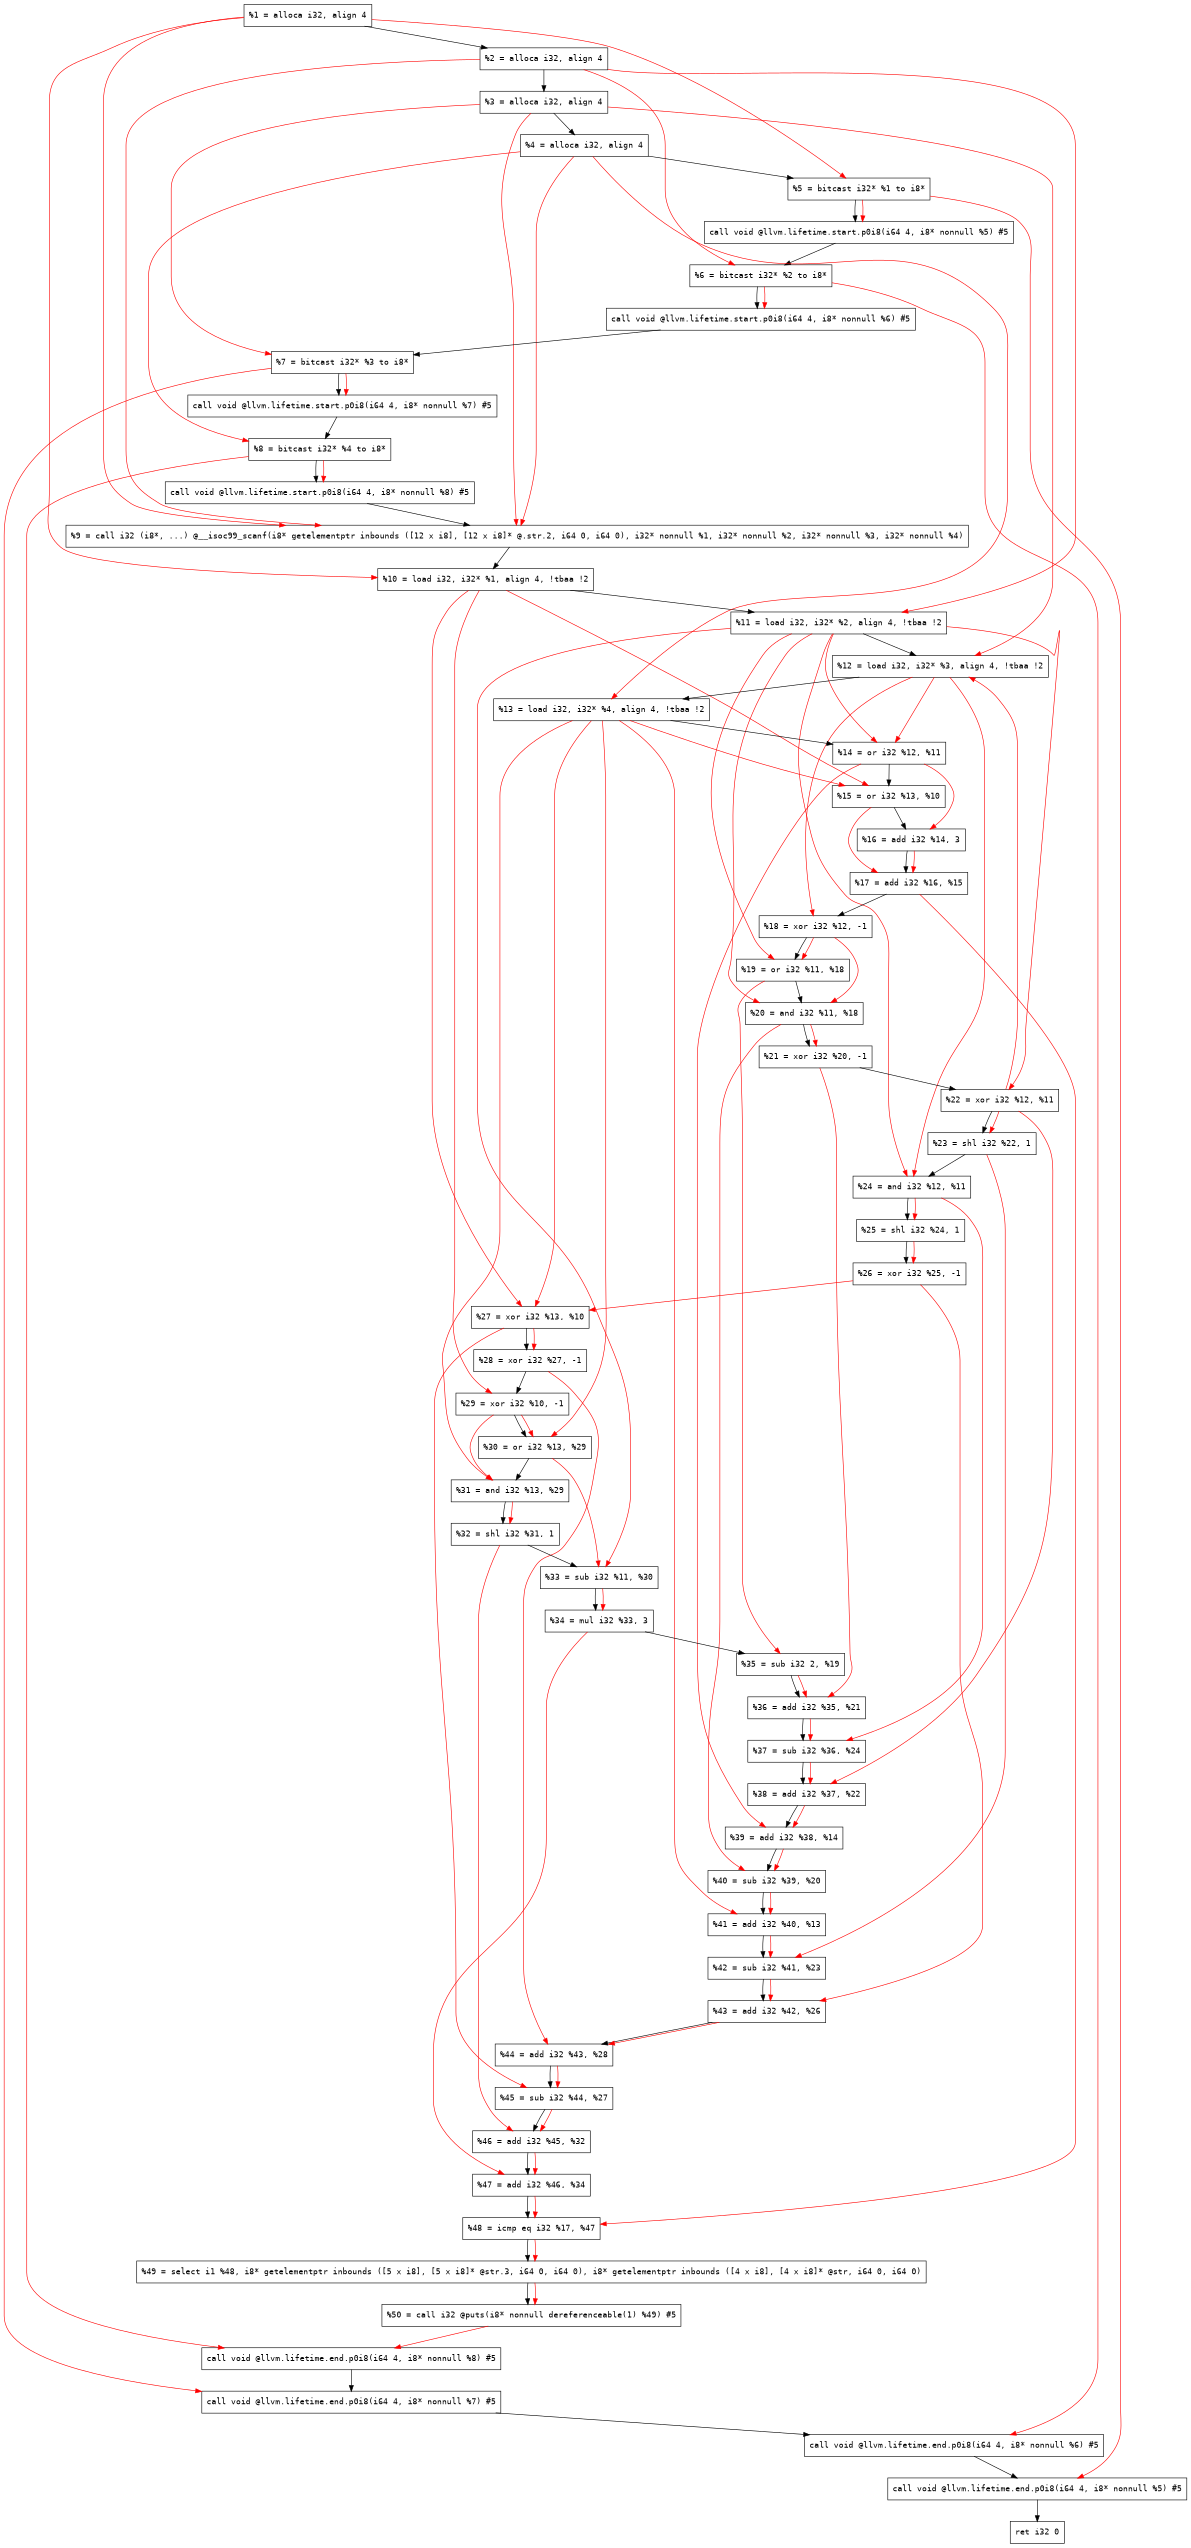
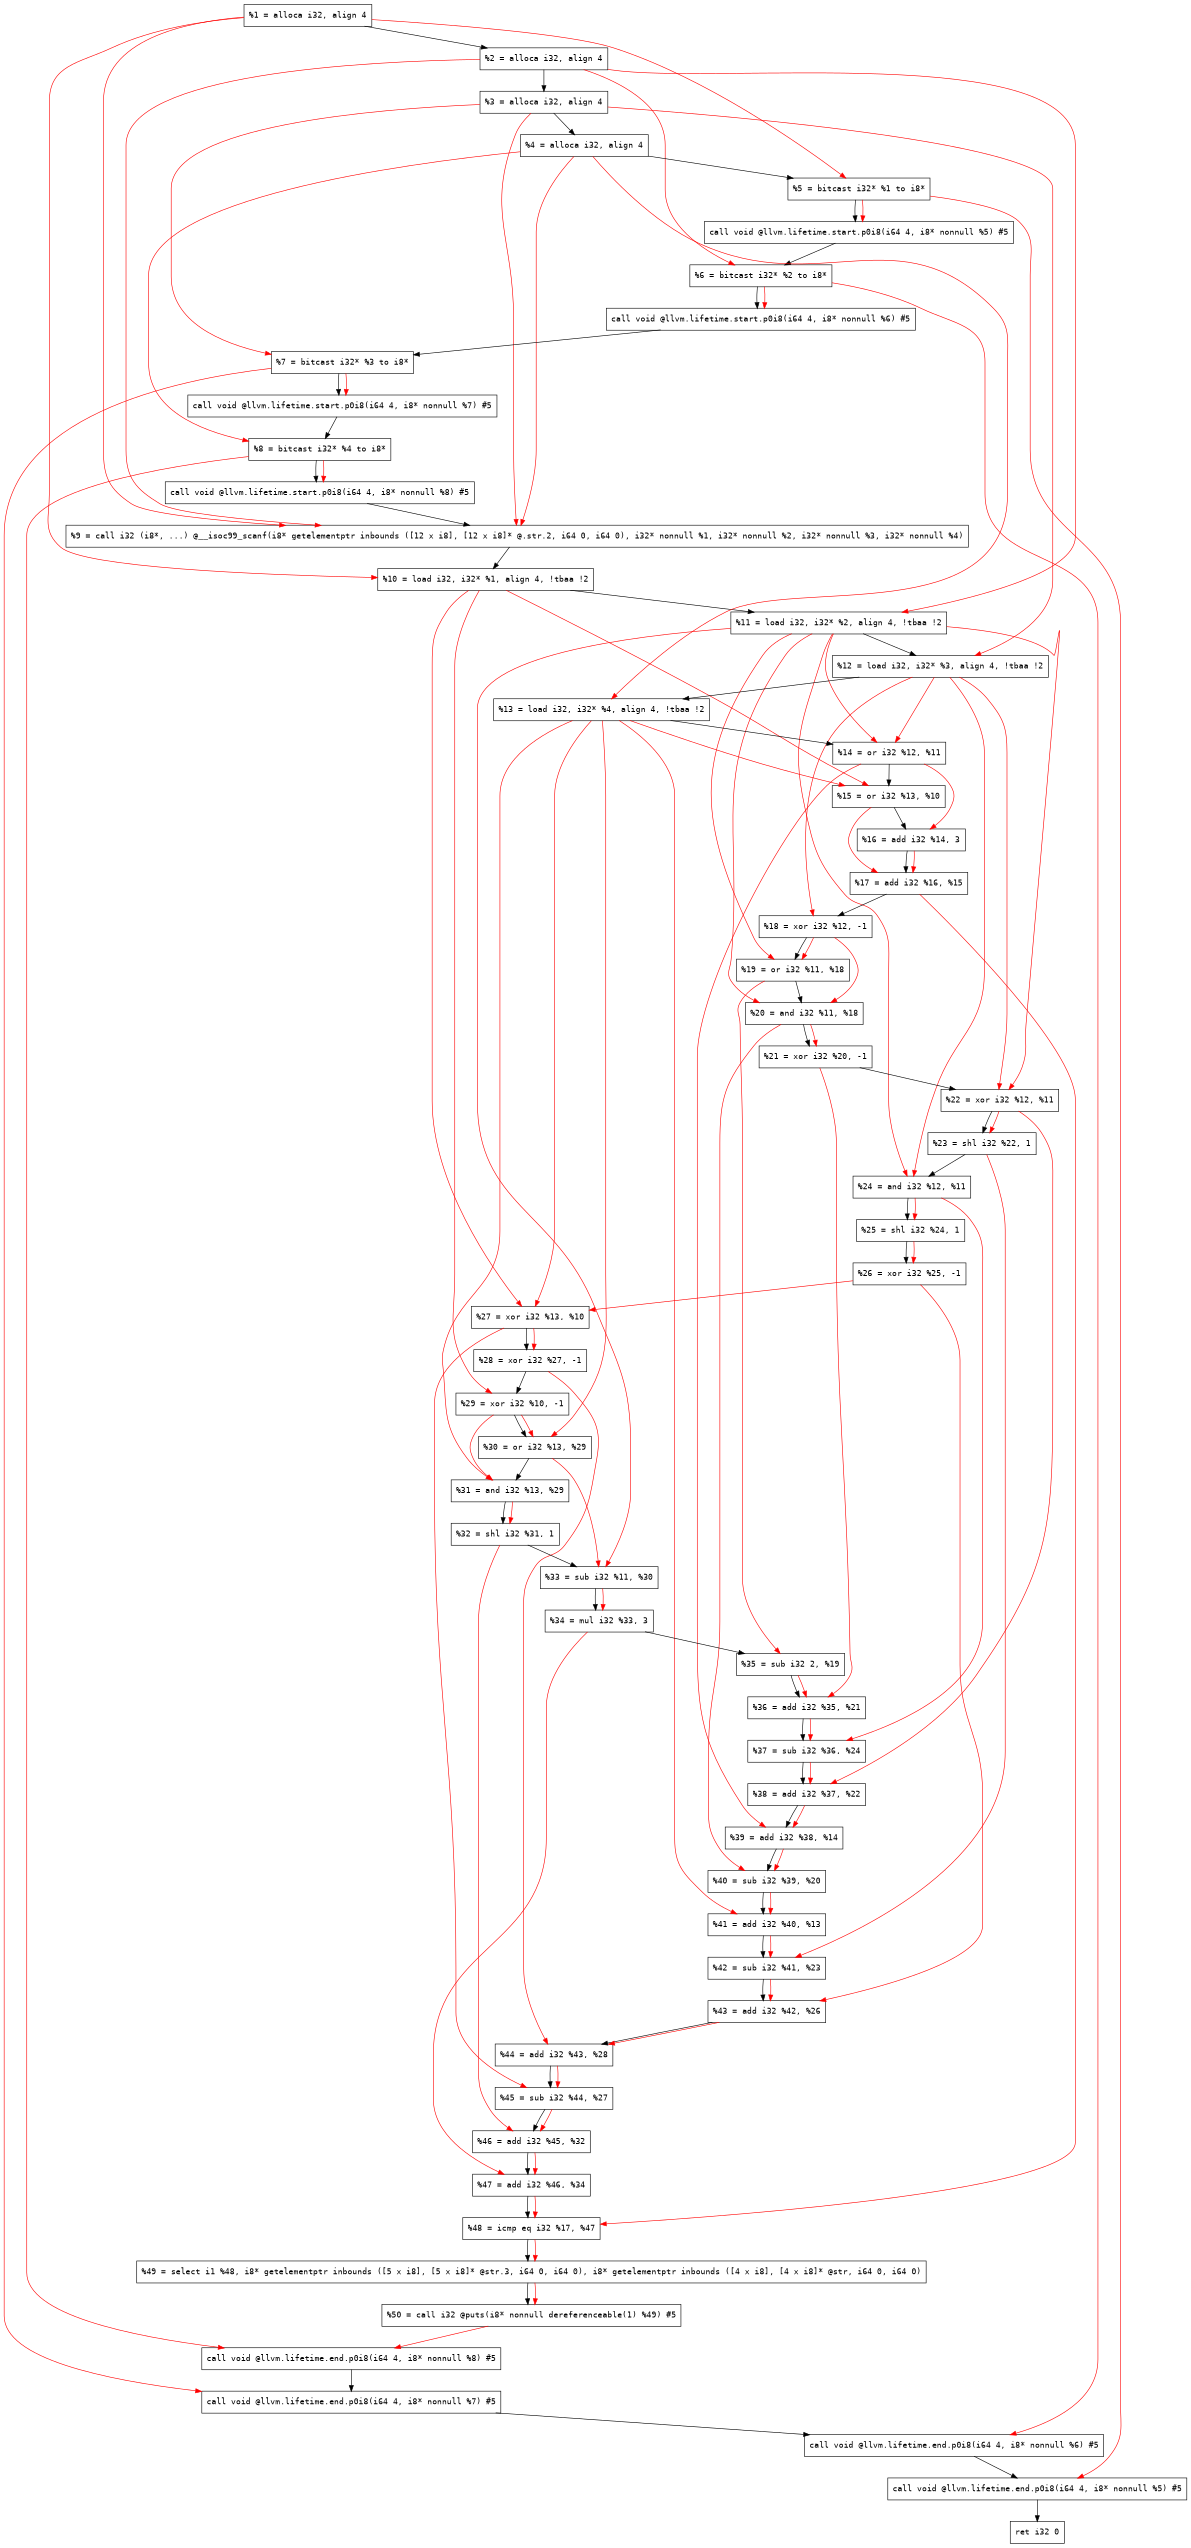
(1018, 877) -> (1007, 871)
